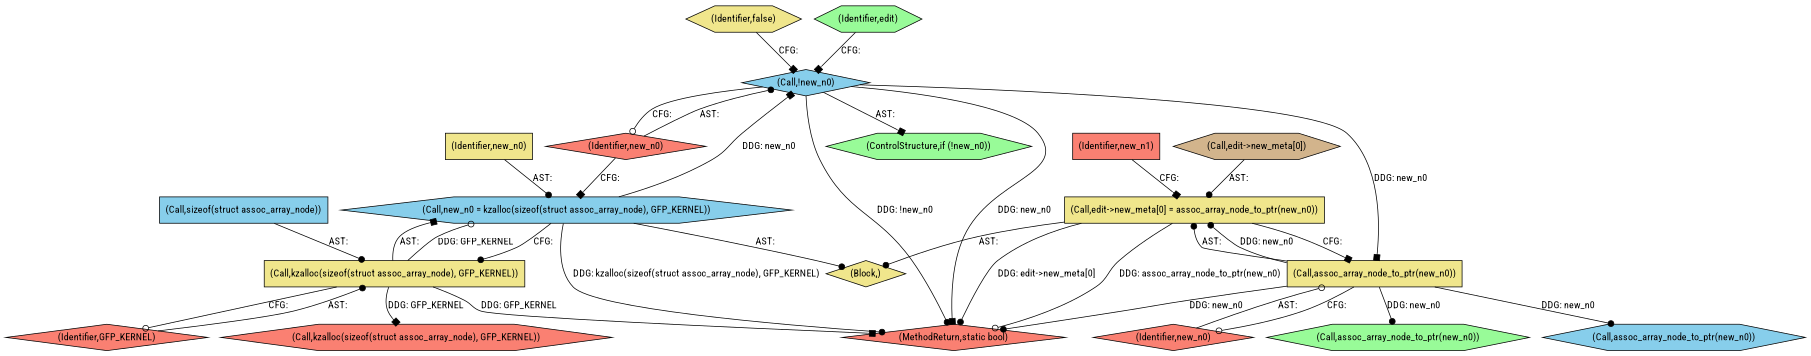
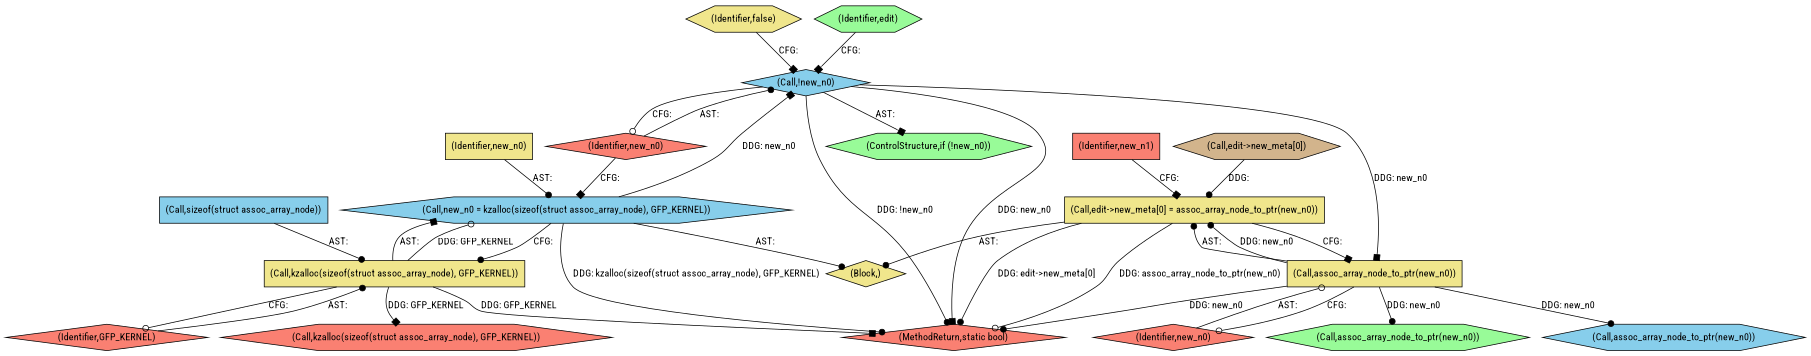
(1240, 178) -> (1240, 178)
